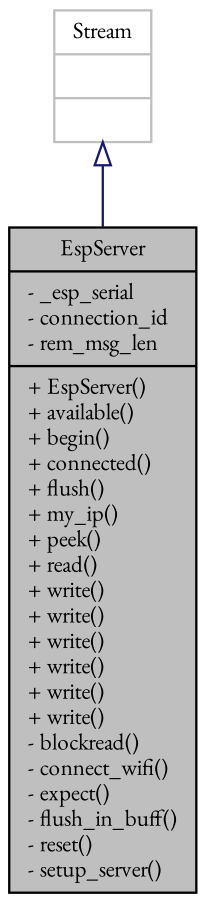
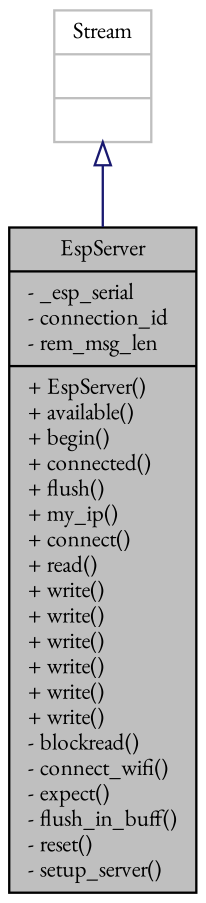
(65, 539) -> (80, 539)
